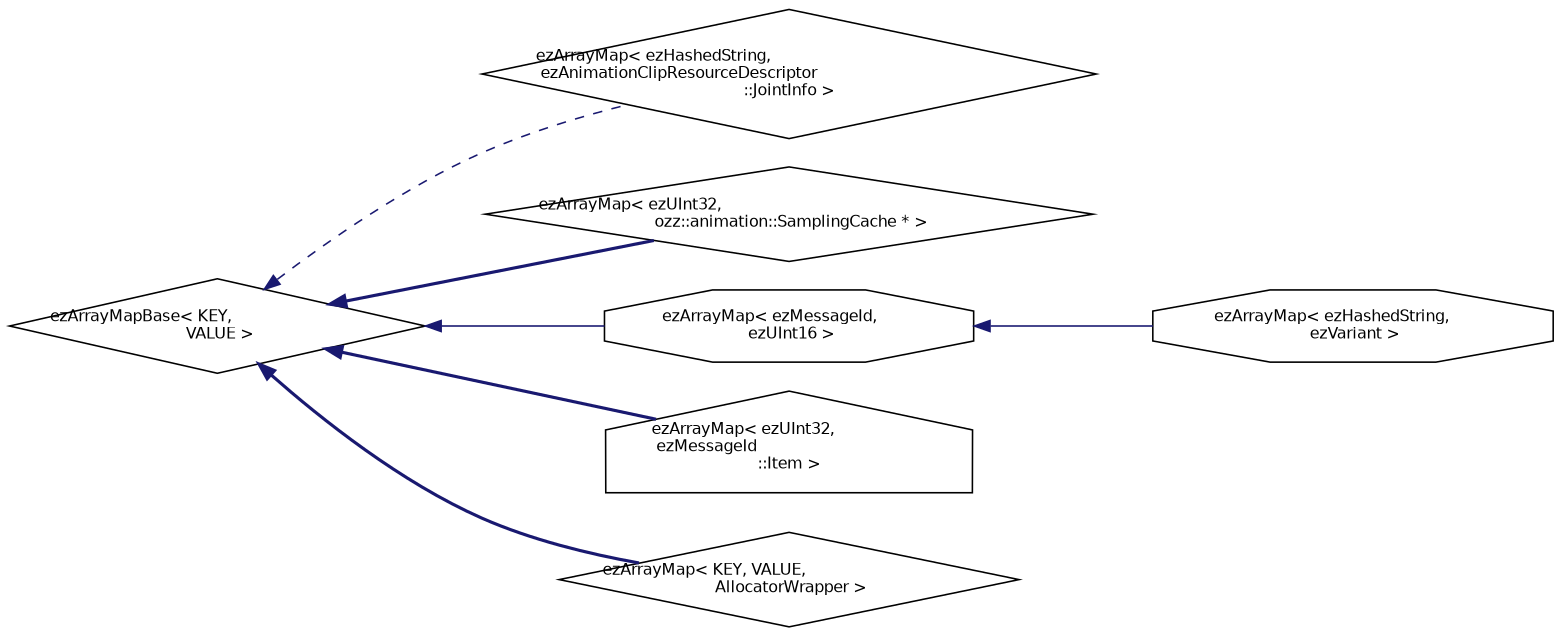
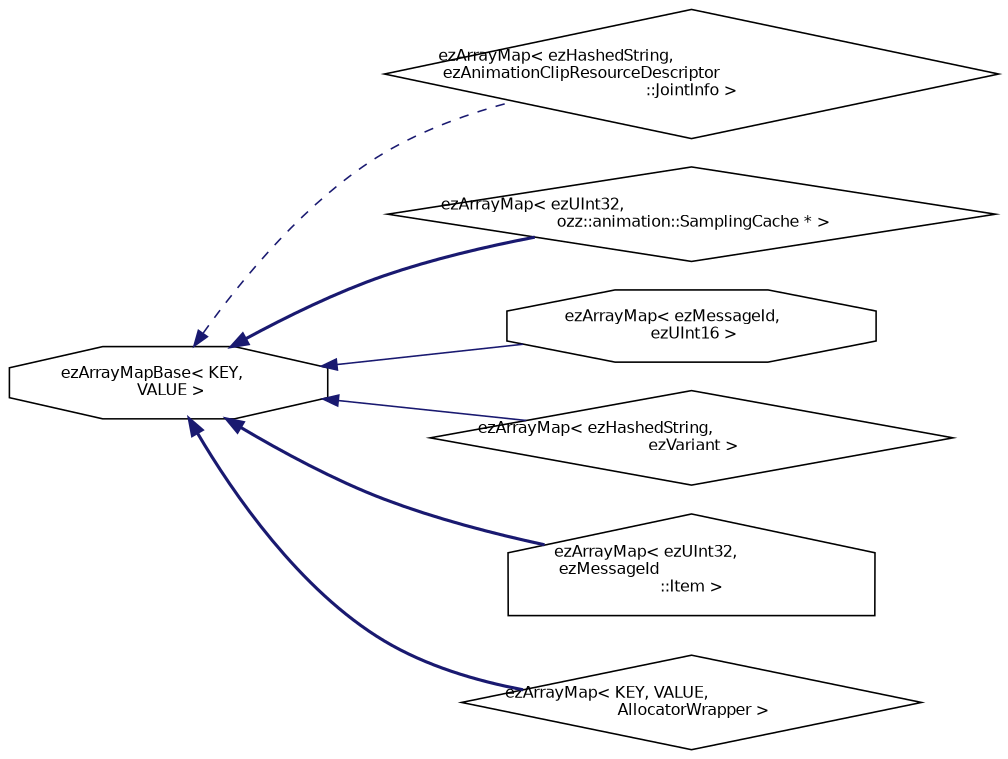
(217, 326) -> (169, 383)
(1072, 326) -> (432, 411)
(1353, 326) -> (692, 438)
